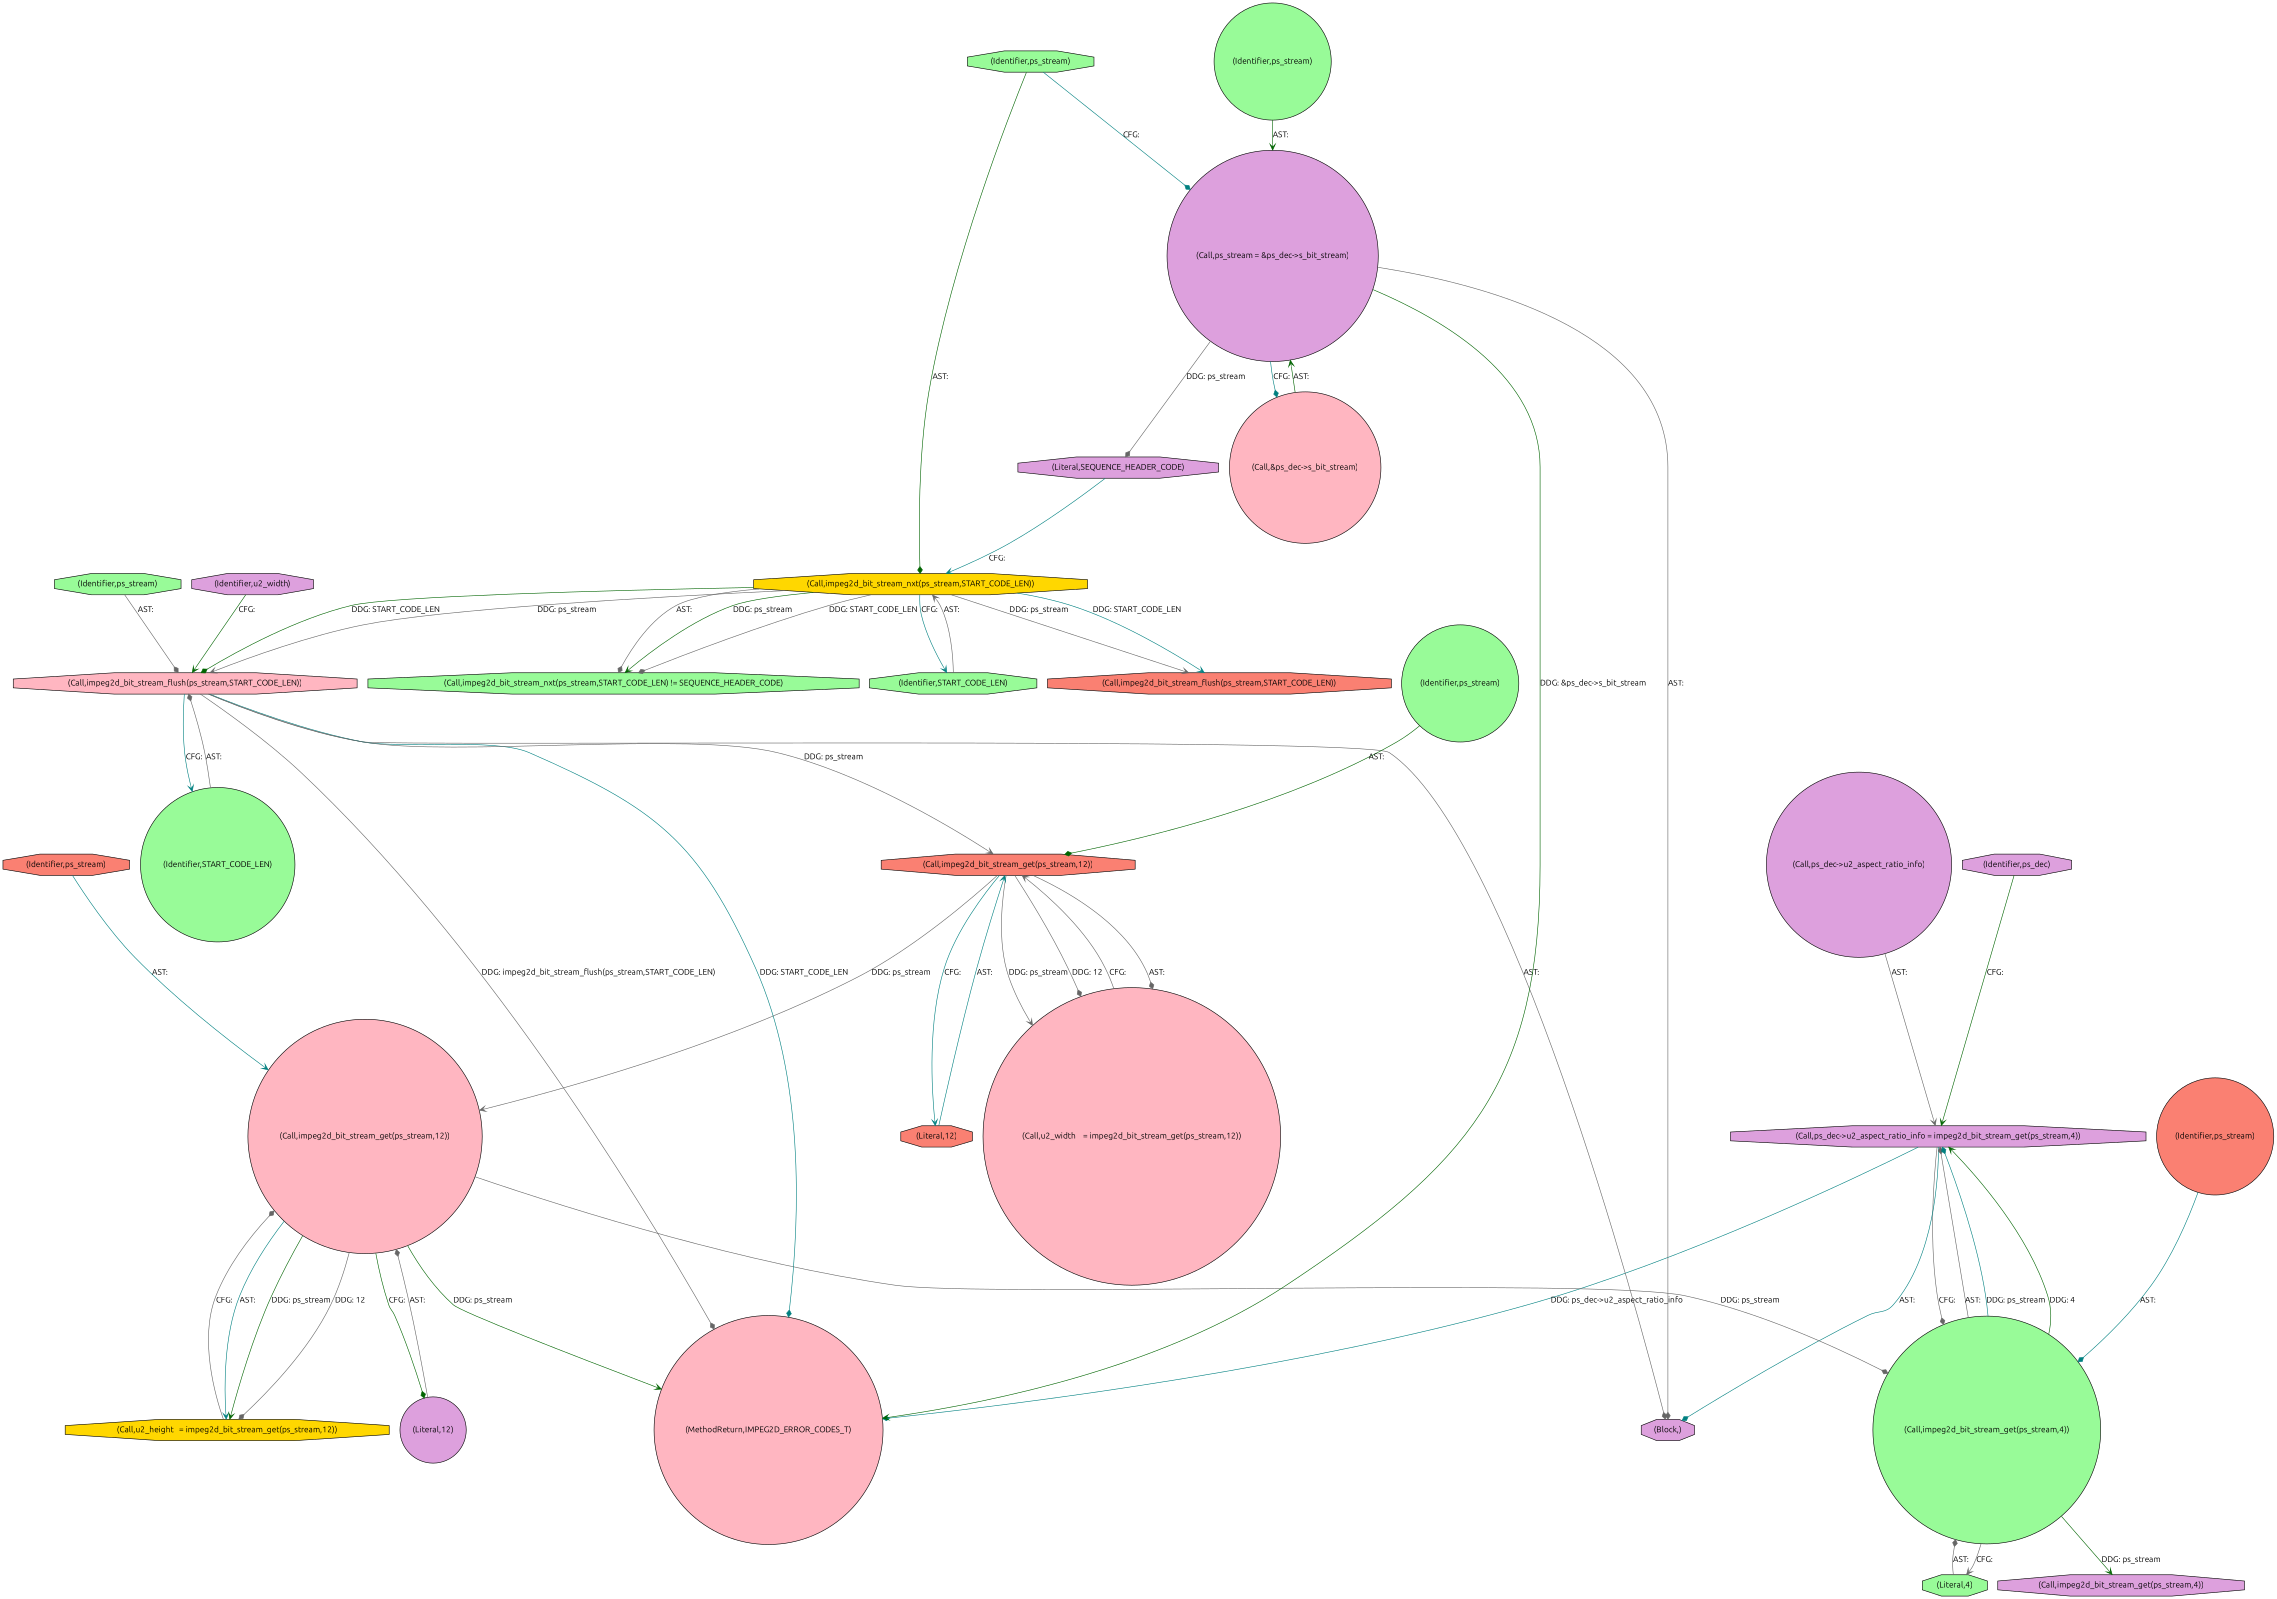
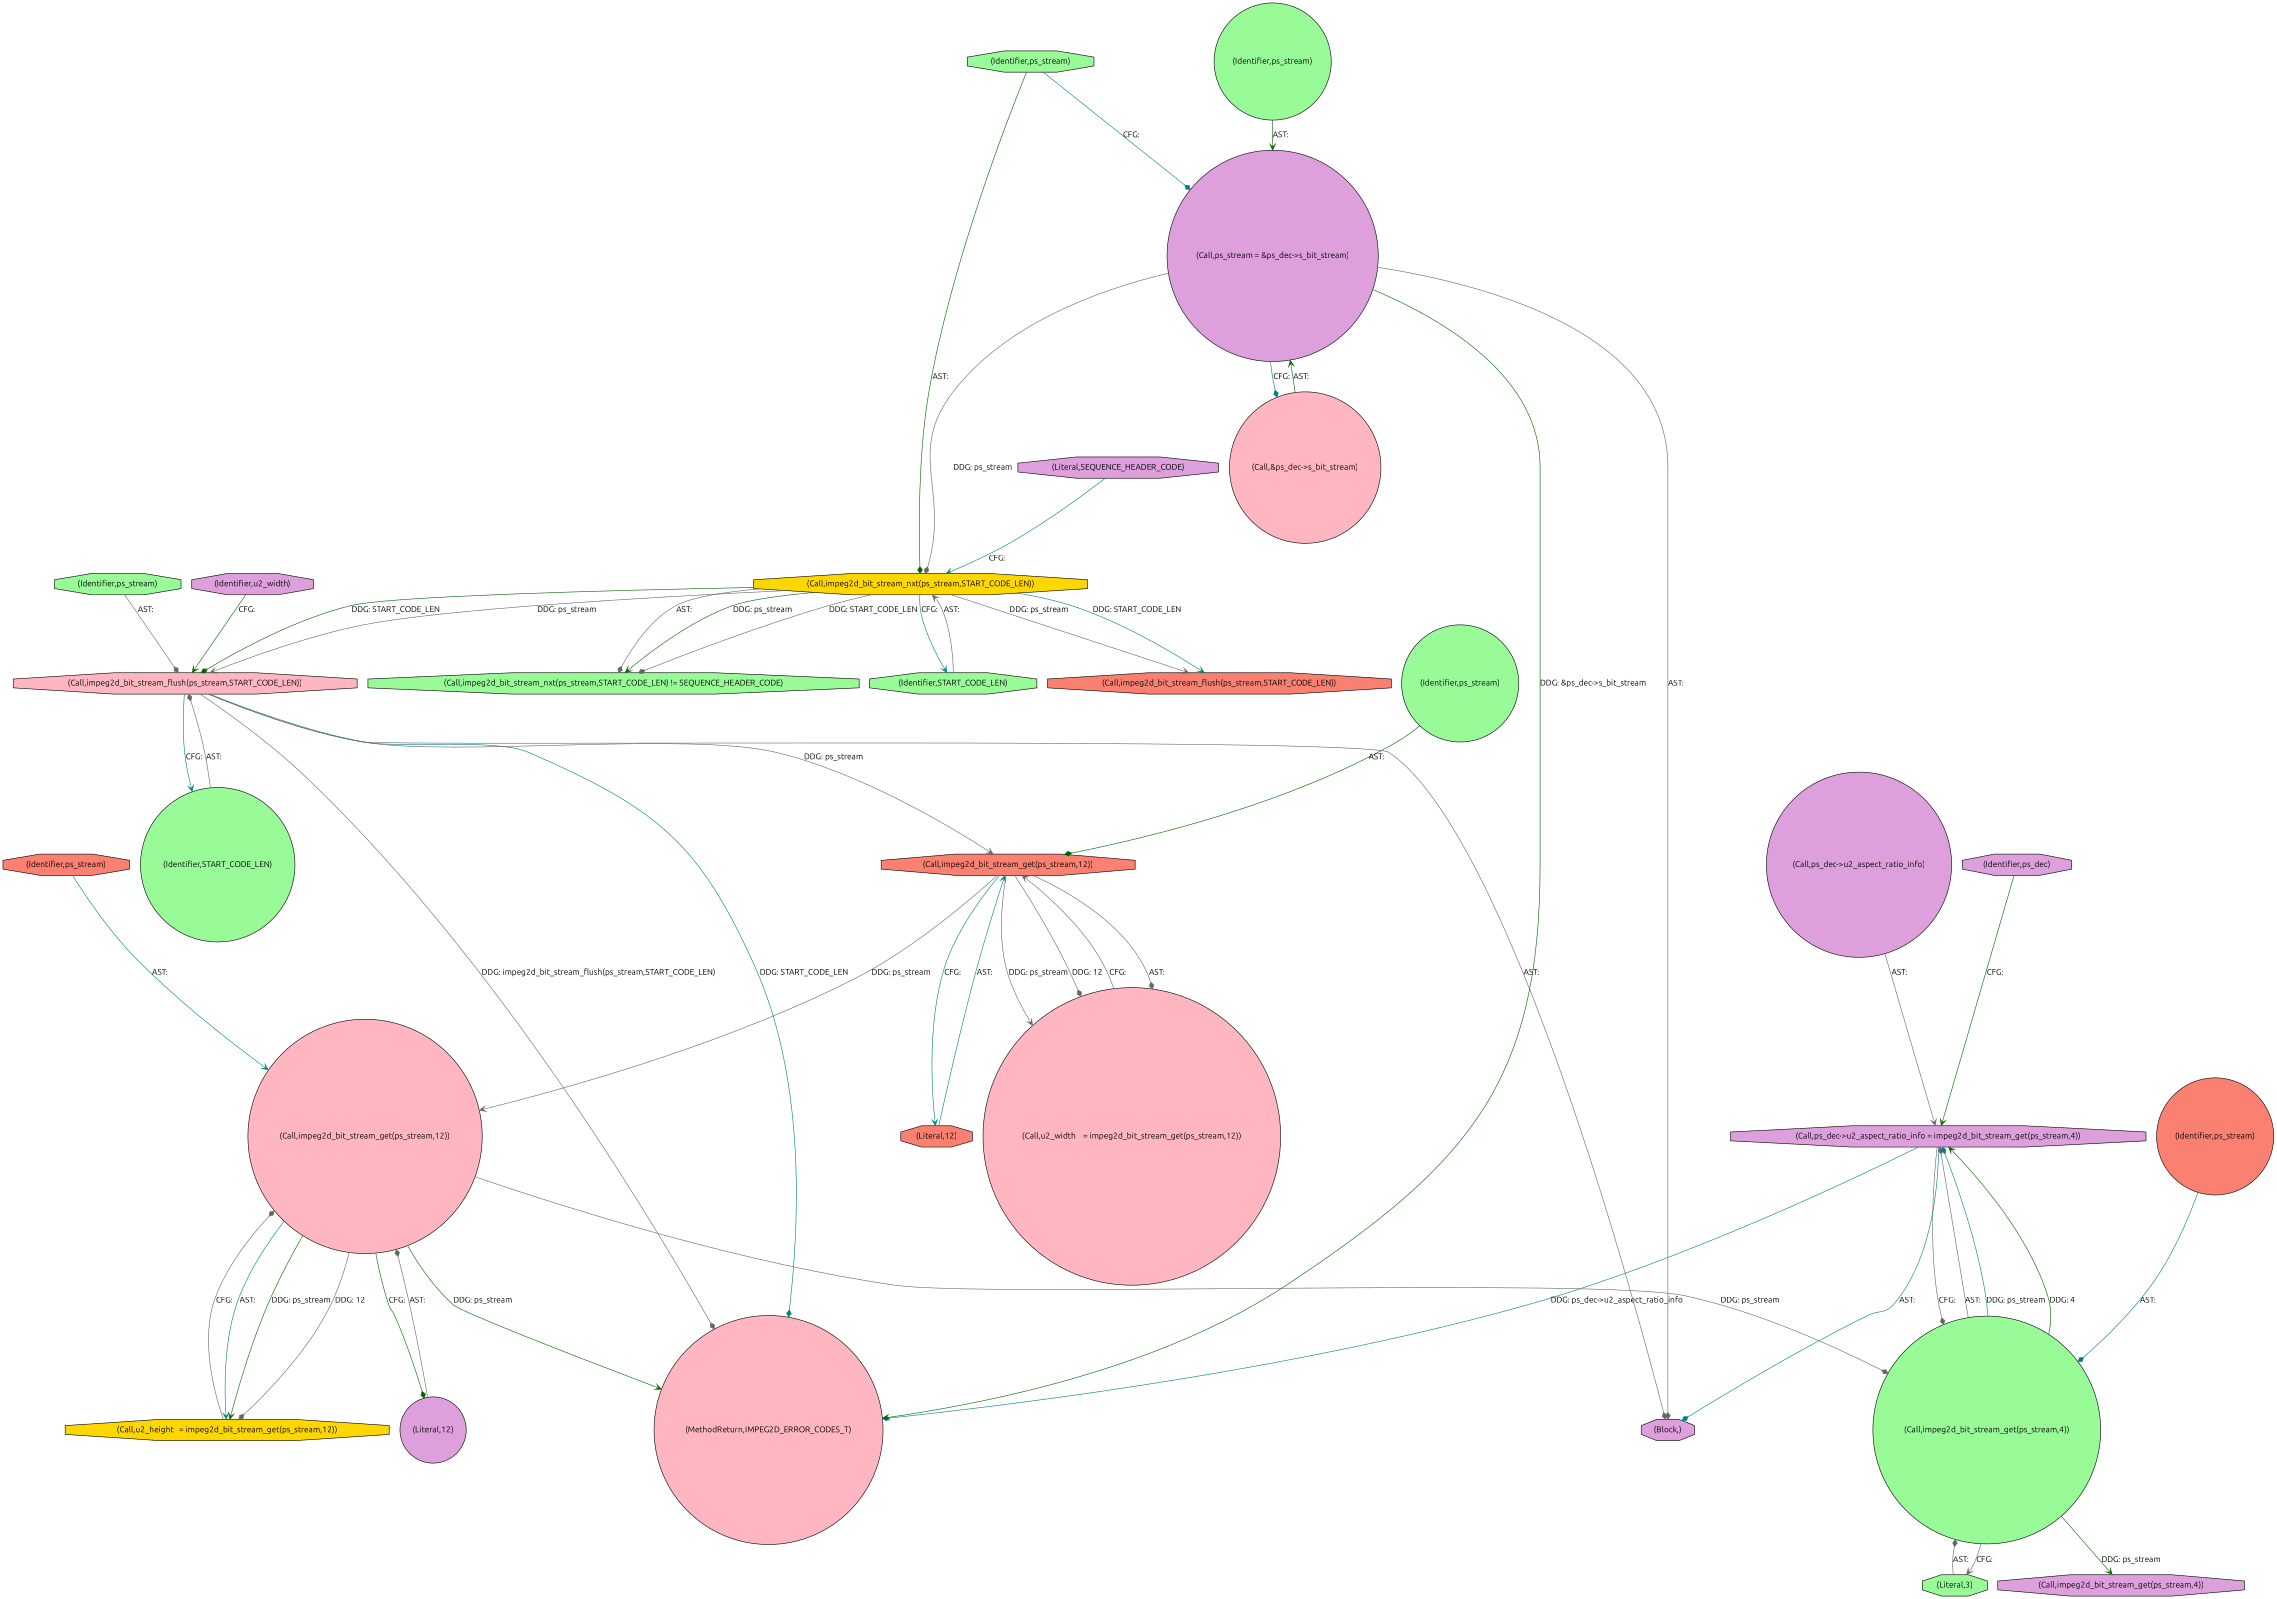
(1170, 396) -> (977, 366)
(1955, 1585) -> (1955, 1585)
